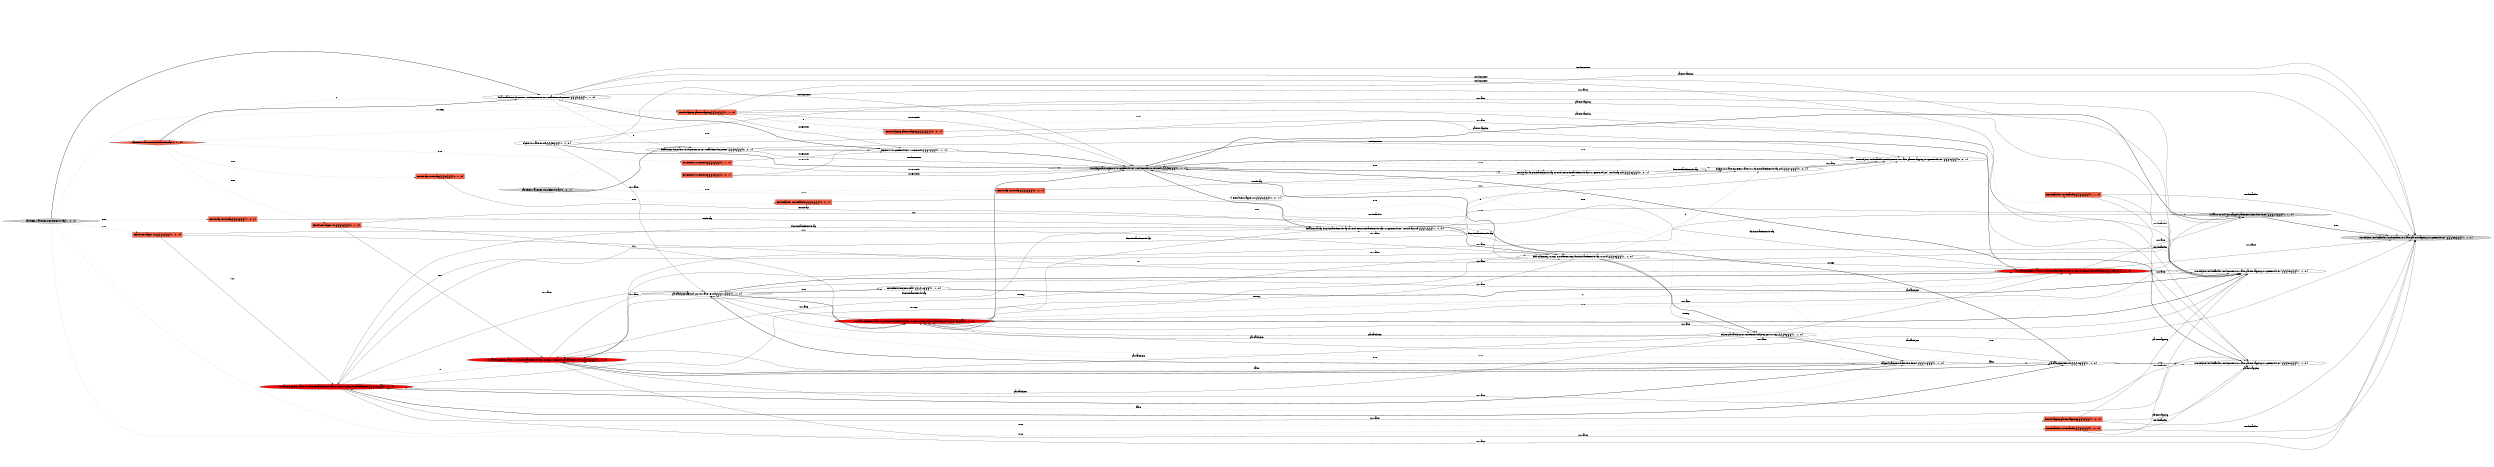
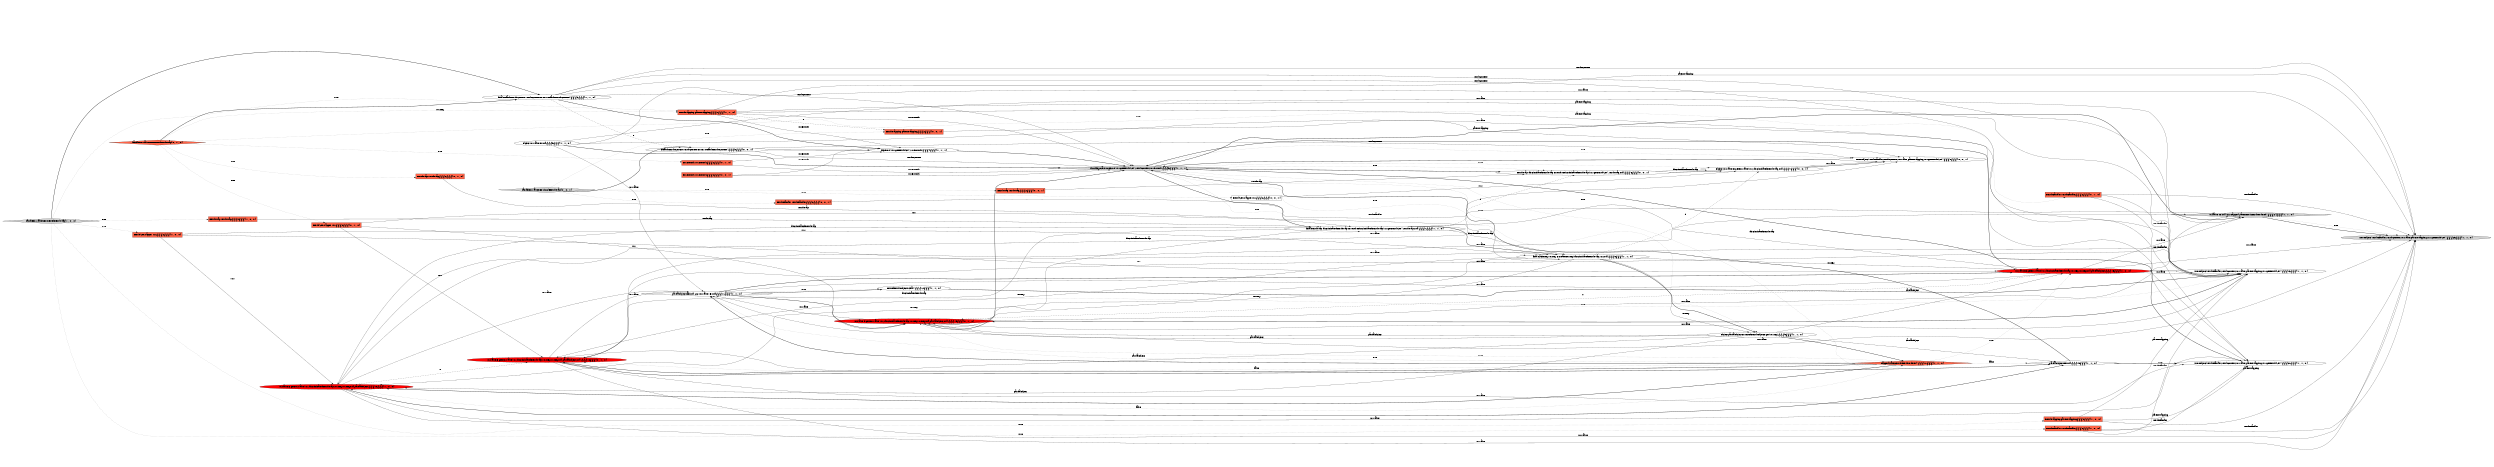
(336, 98) -> (336, 98)
(1912, 363) -> (1912, 363)
(1999, 363) -> (1999, 363)
